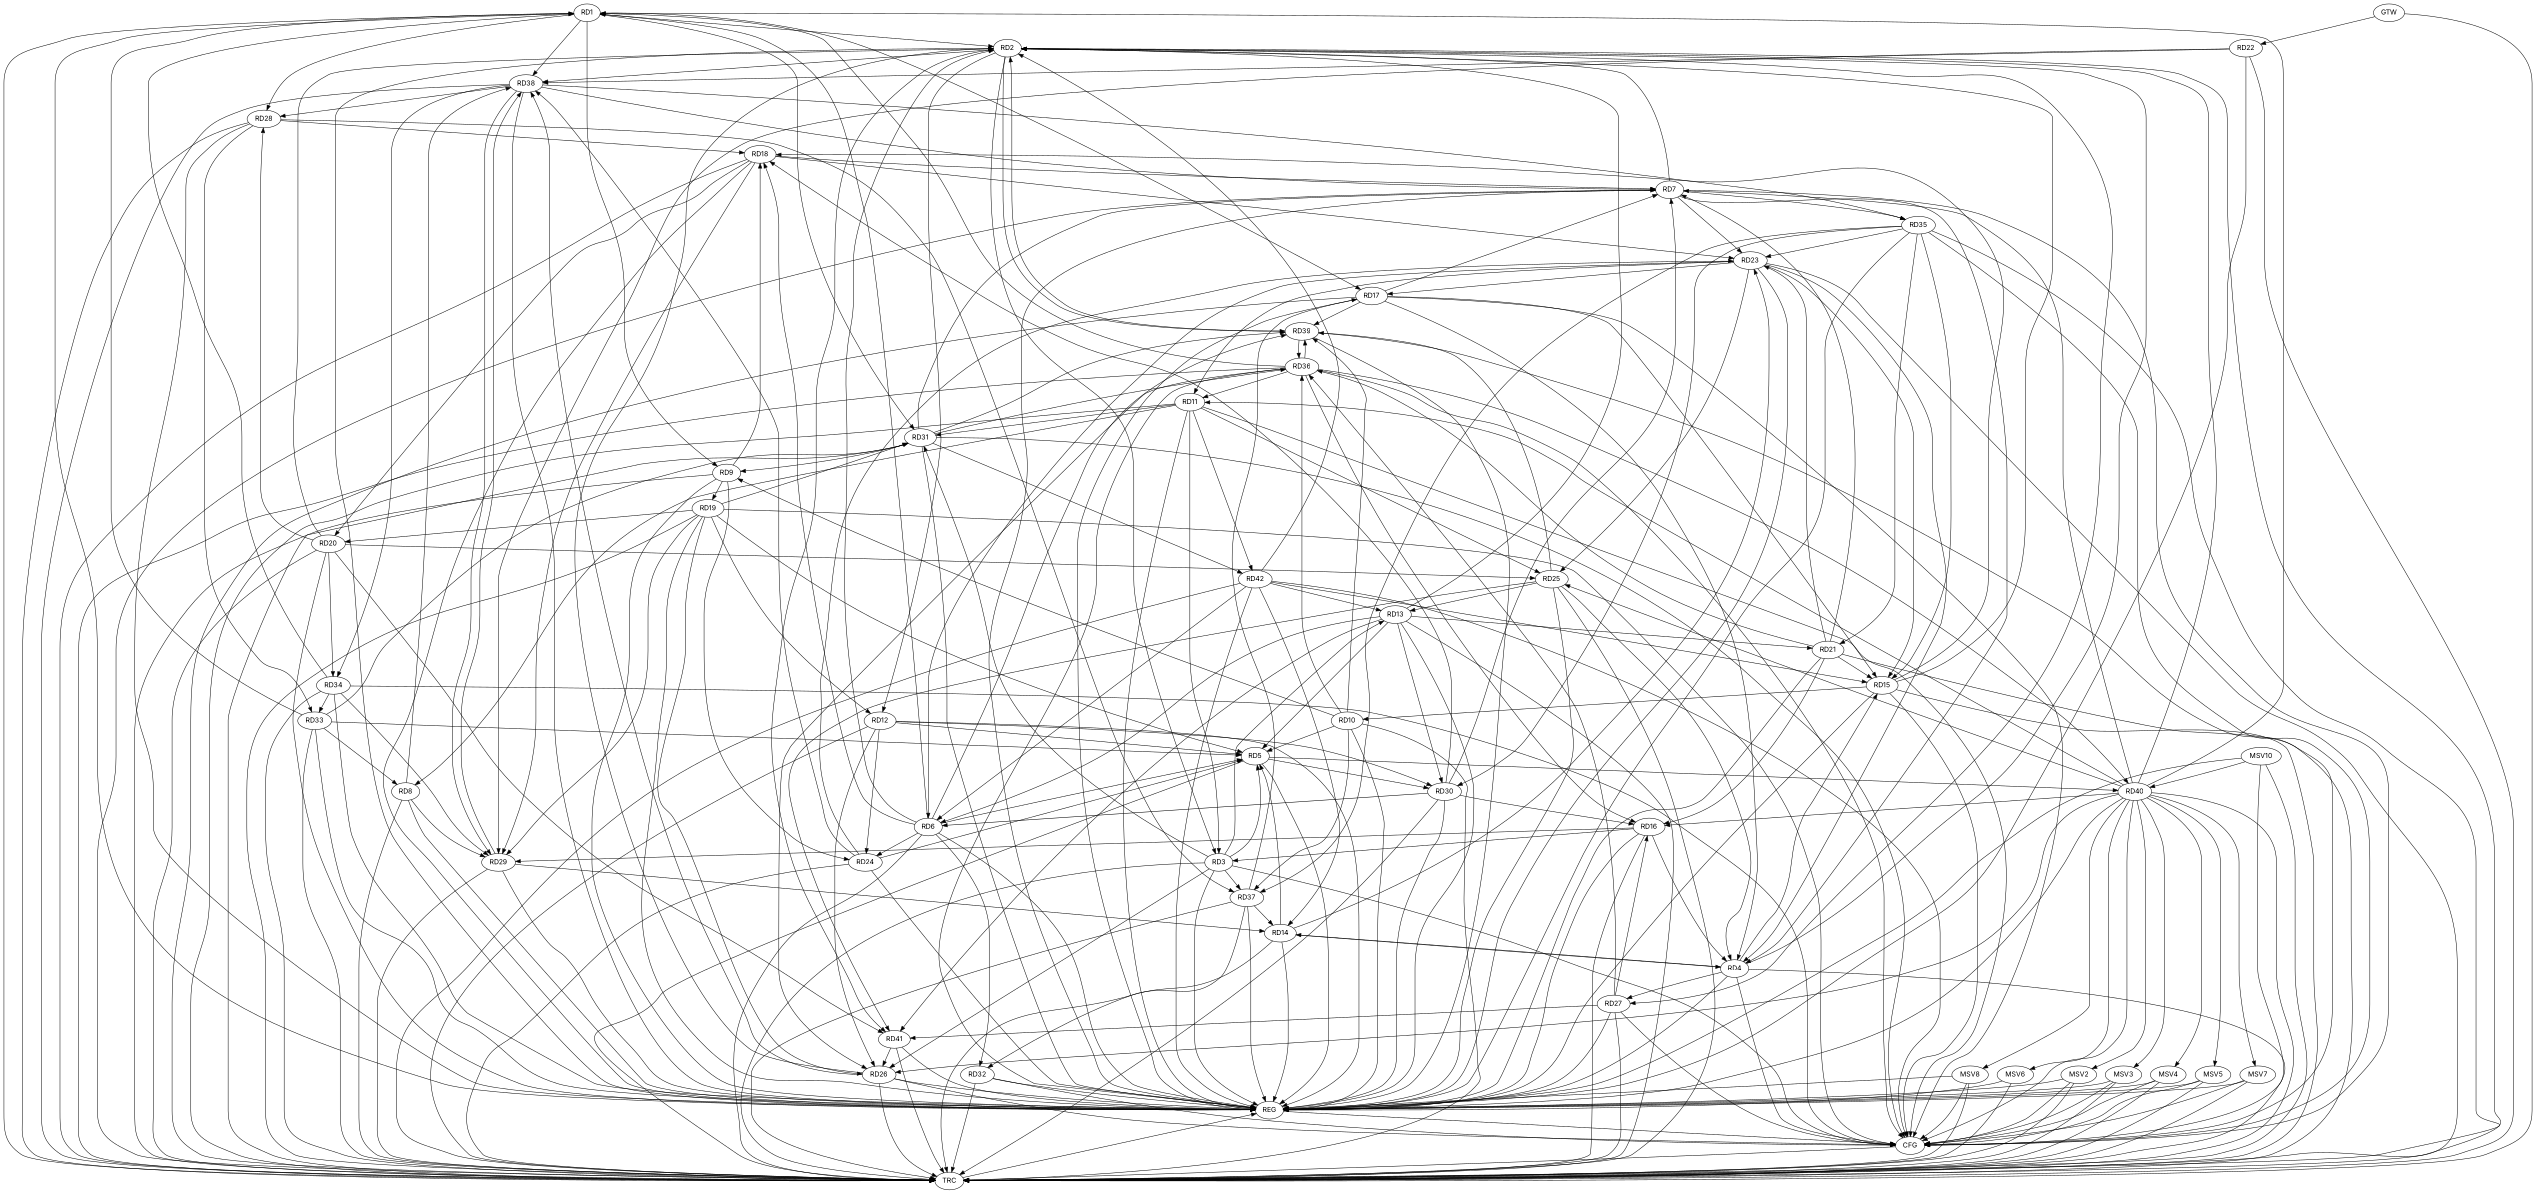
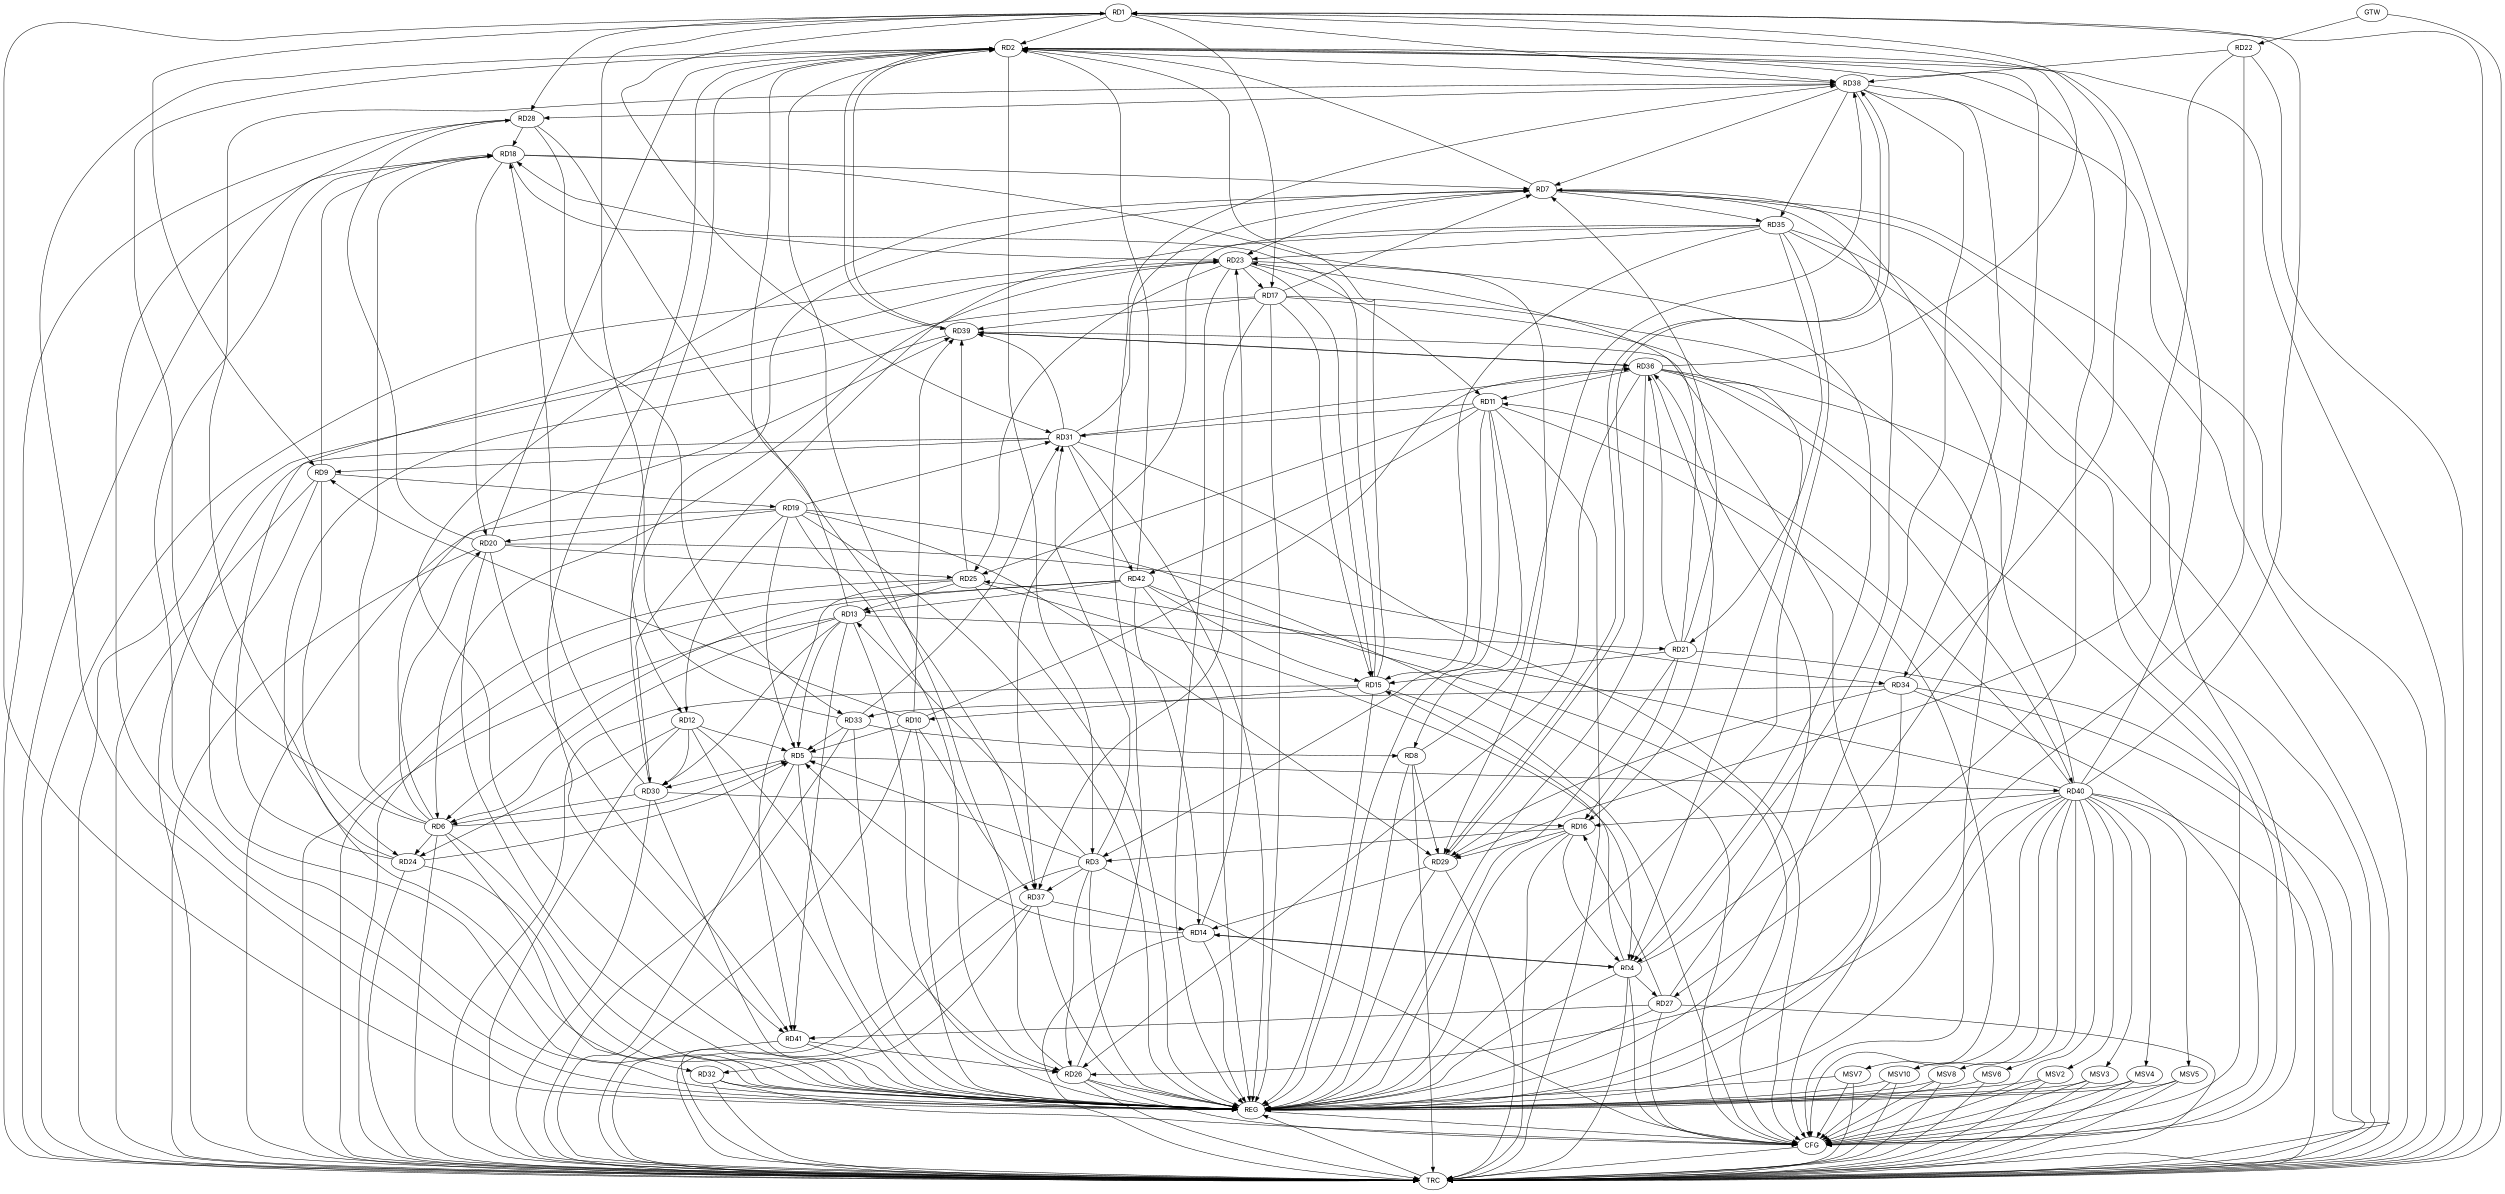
(882, 330) -> (407, 681)
(1233, 551) -> (1222, 623)
(2200, 774) -> (2038, 978)
